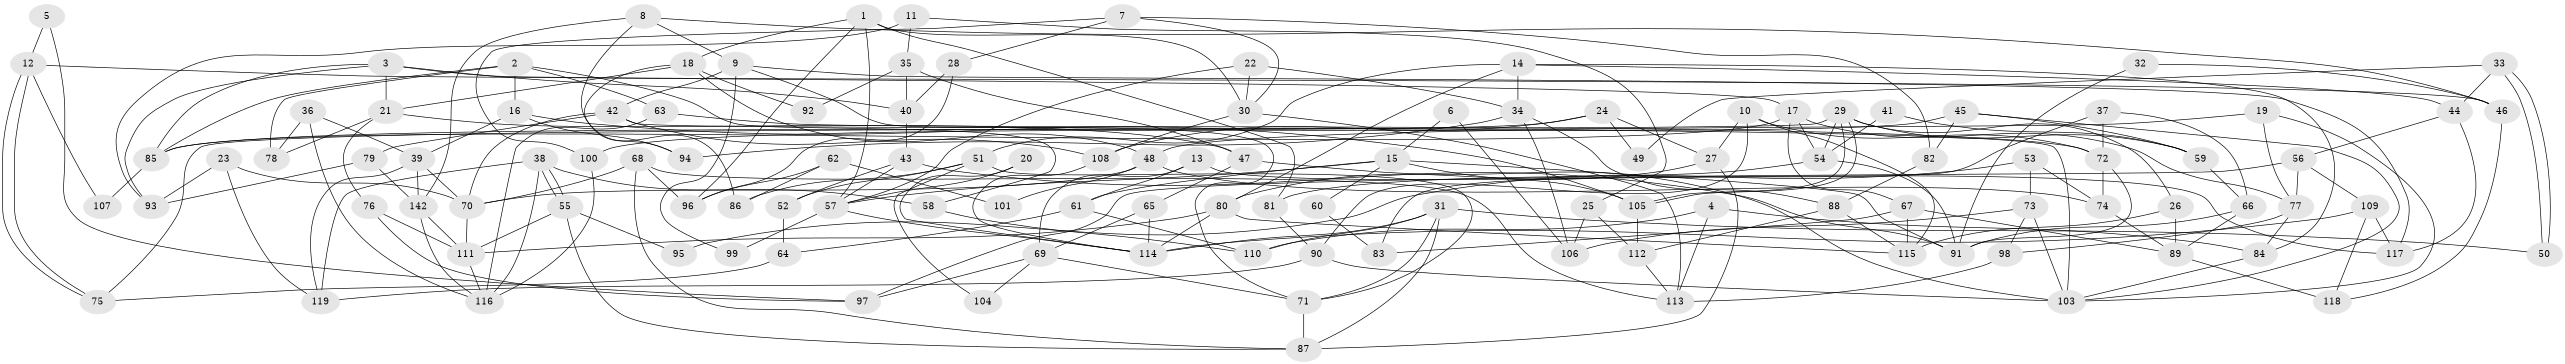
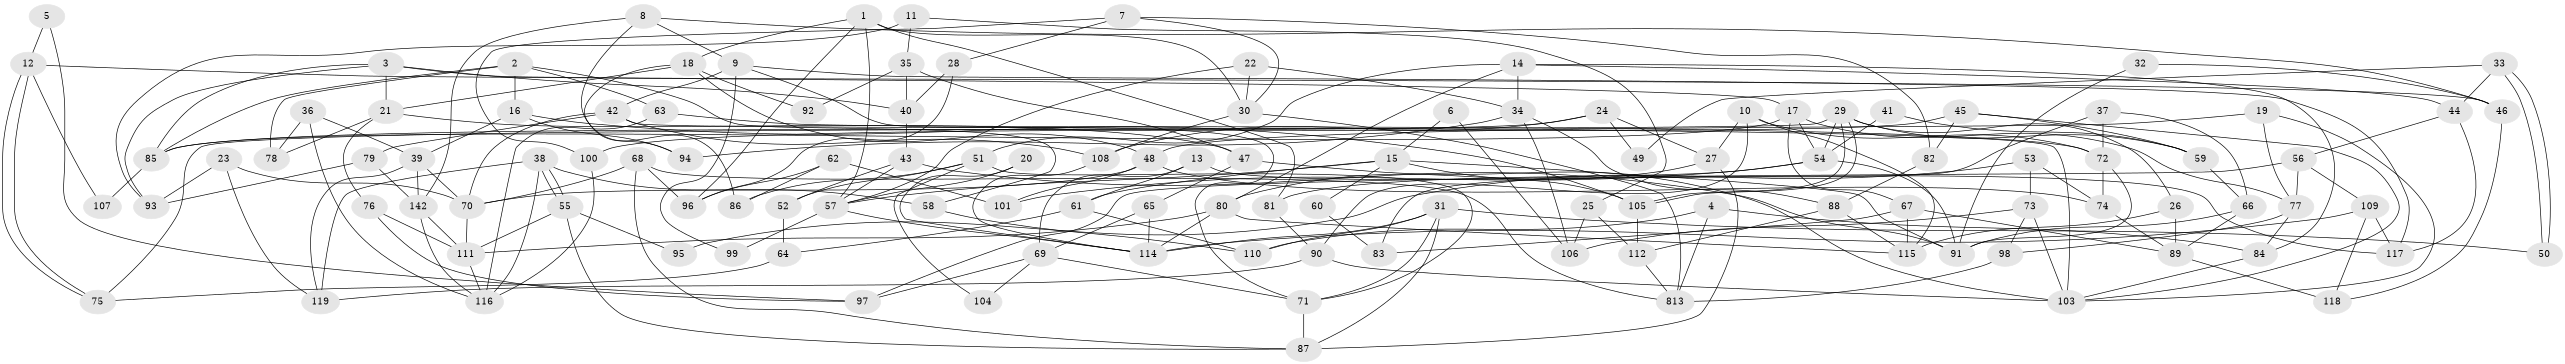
none -> (1411, 178)
(1675, 302) -> (1675, 302)
